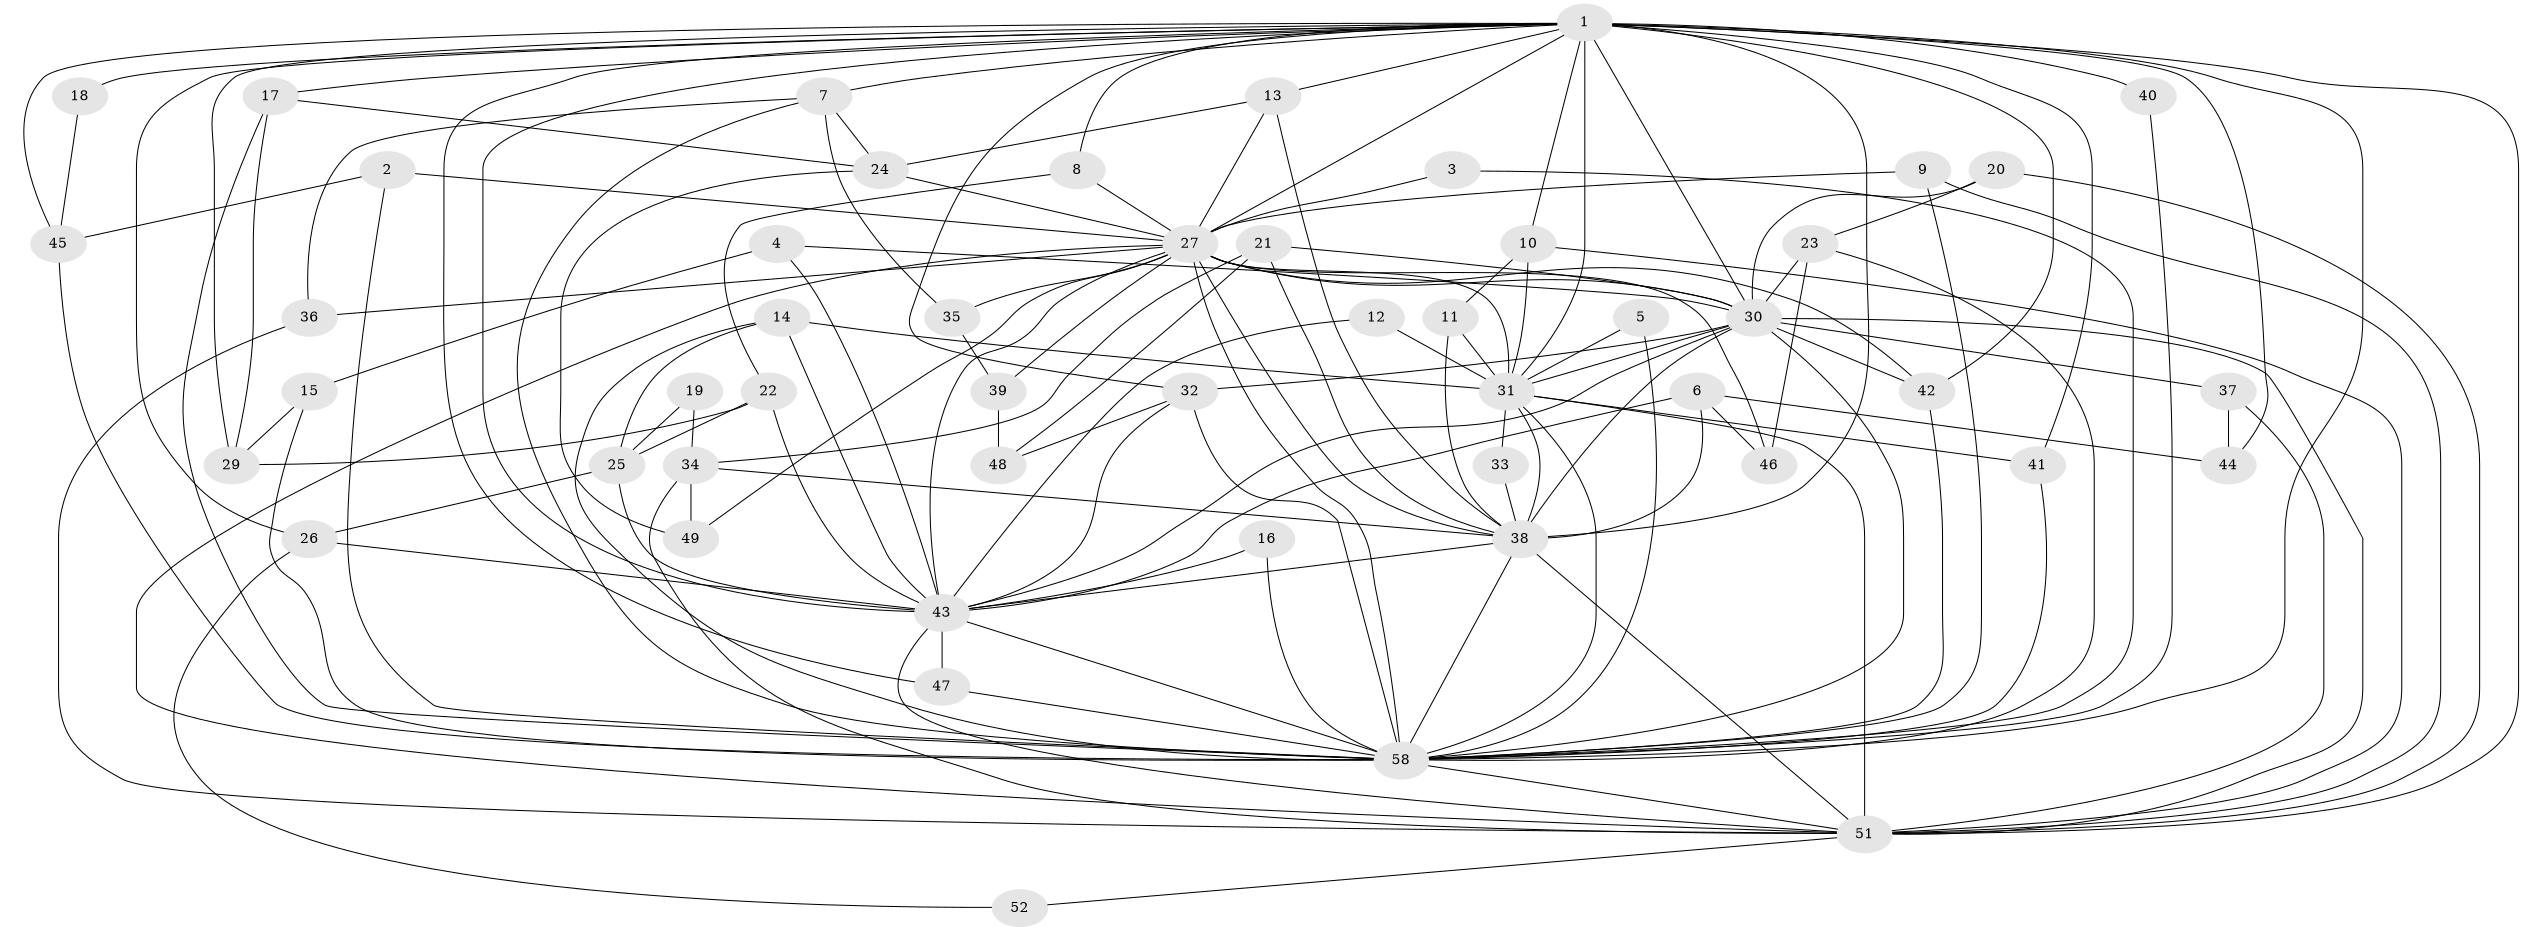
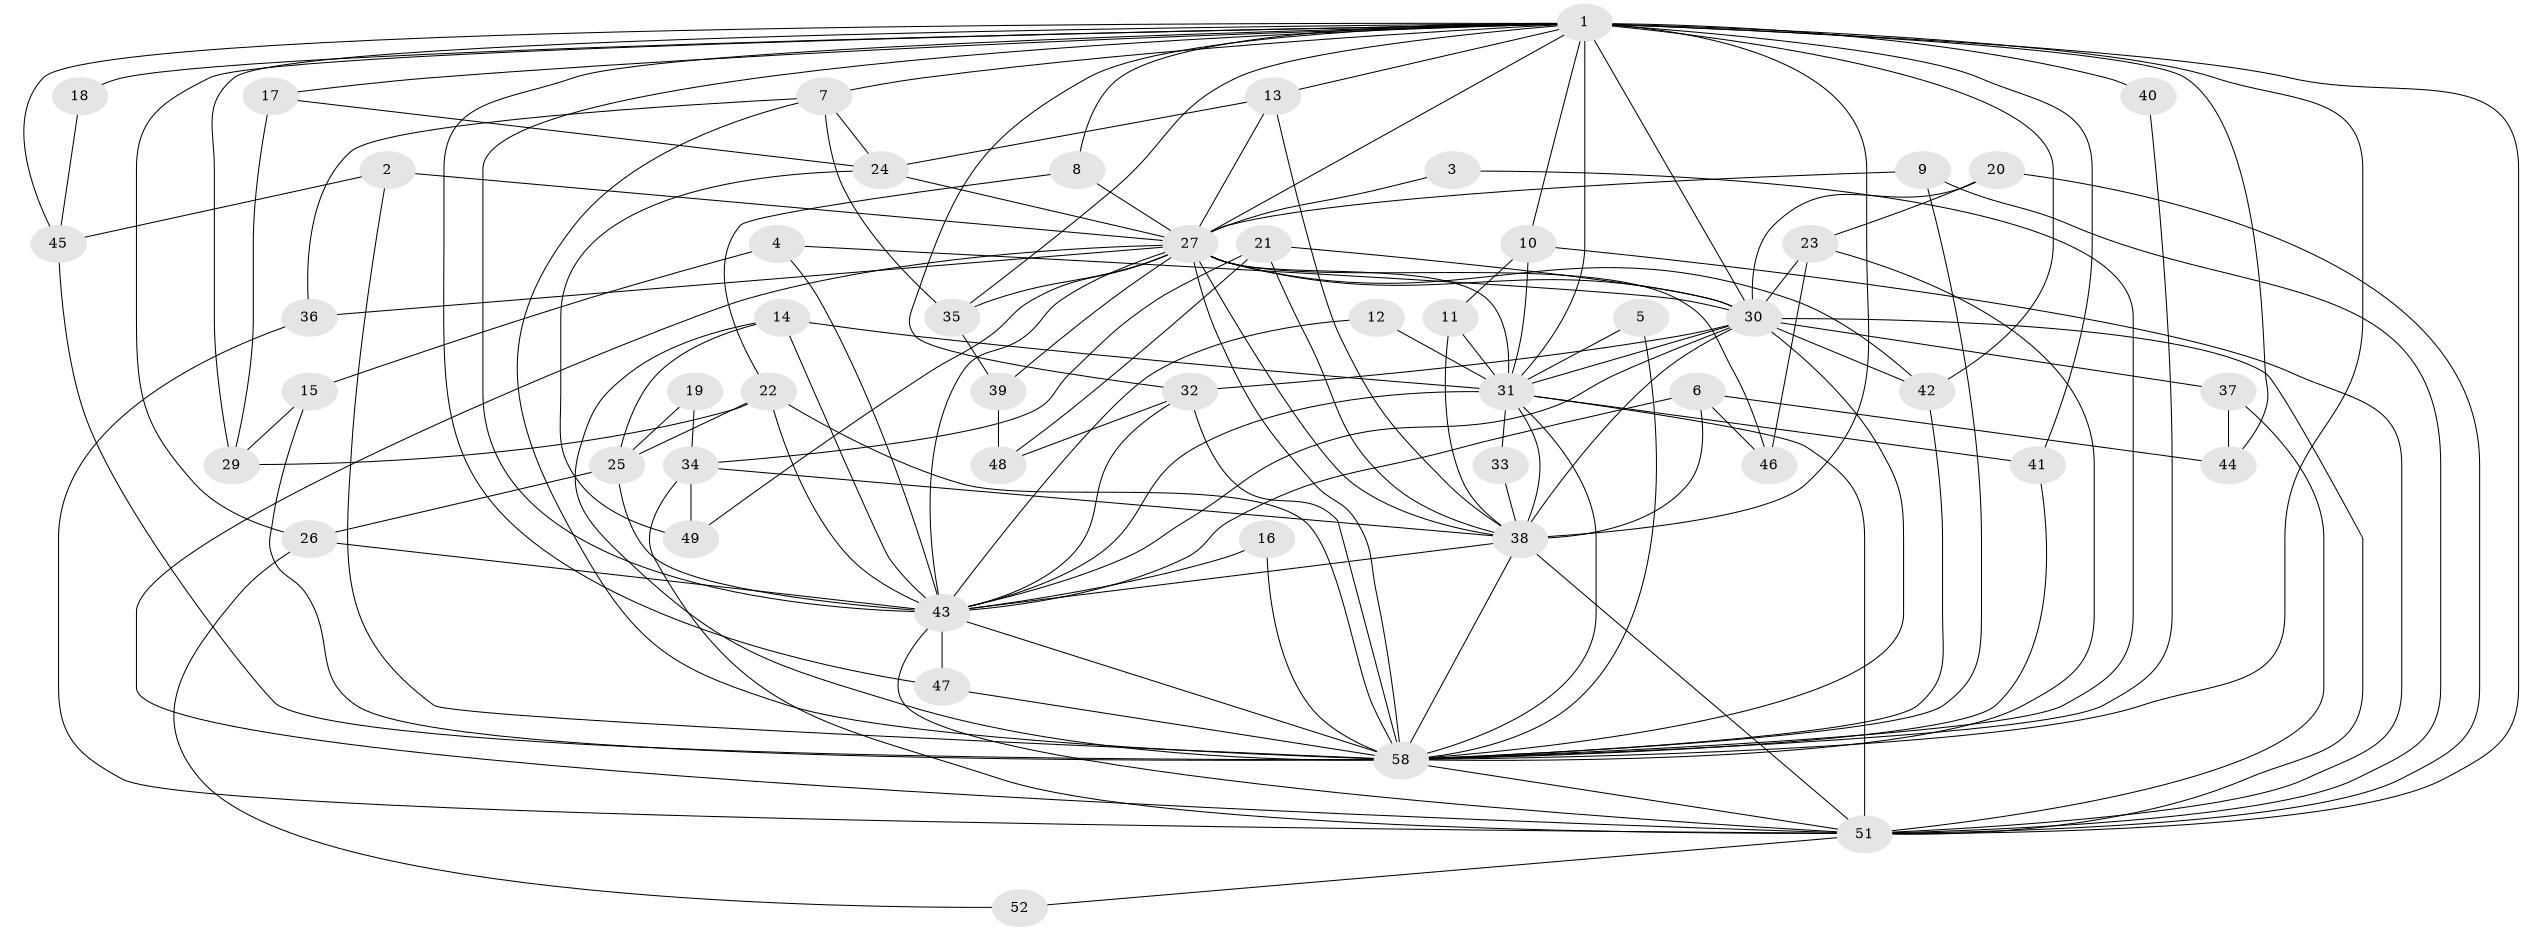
none -> (1226, 84)
none -> (1197, 446)
(486, 719) -> (1160, 493)
